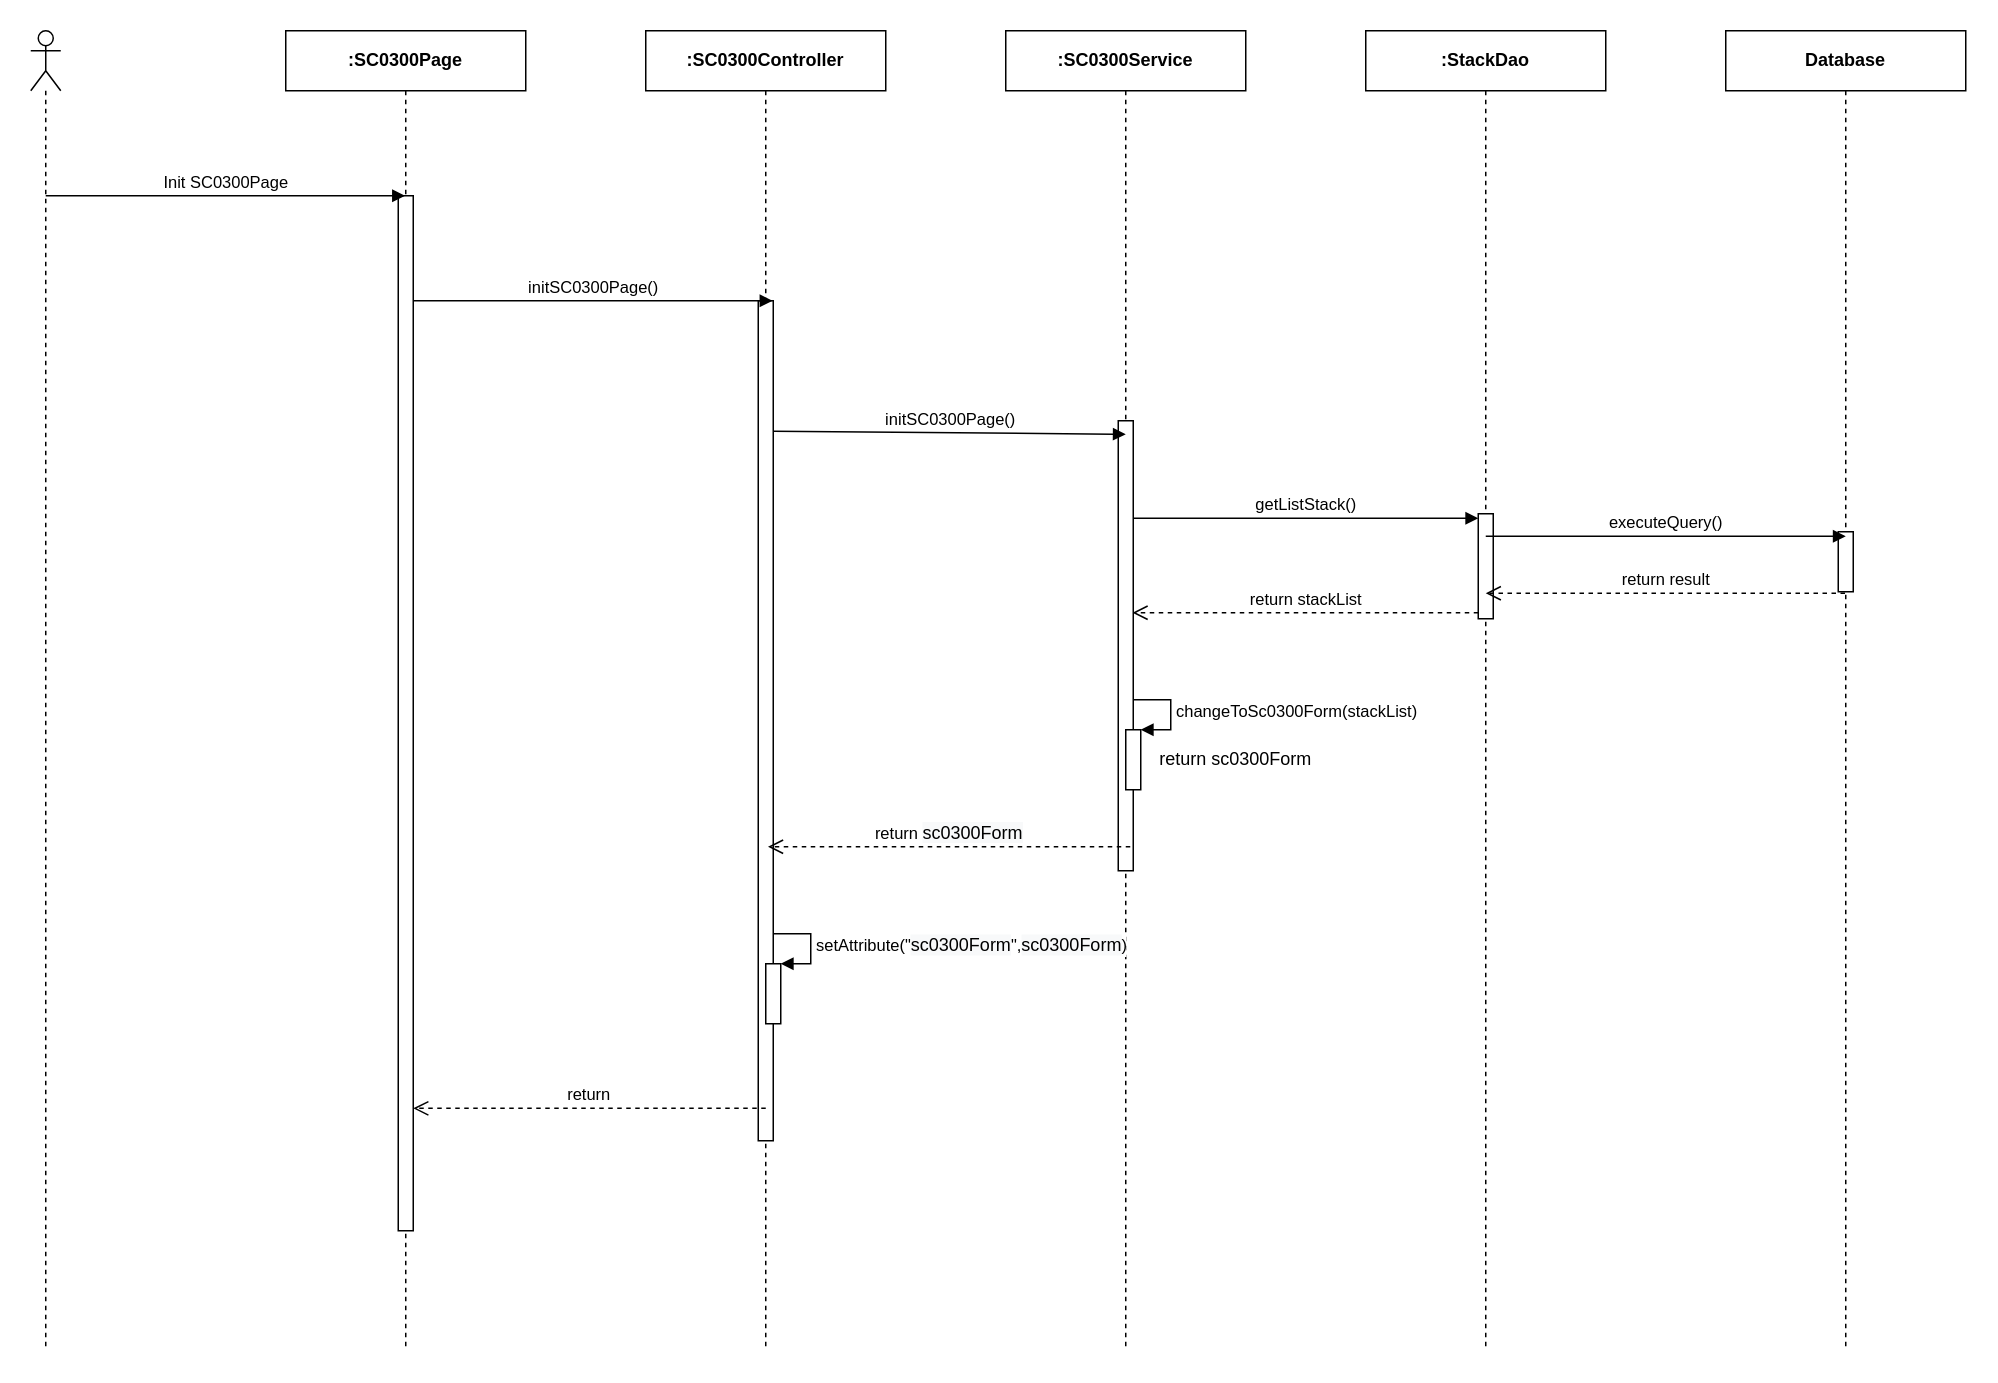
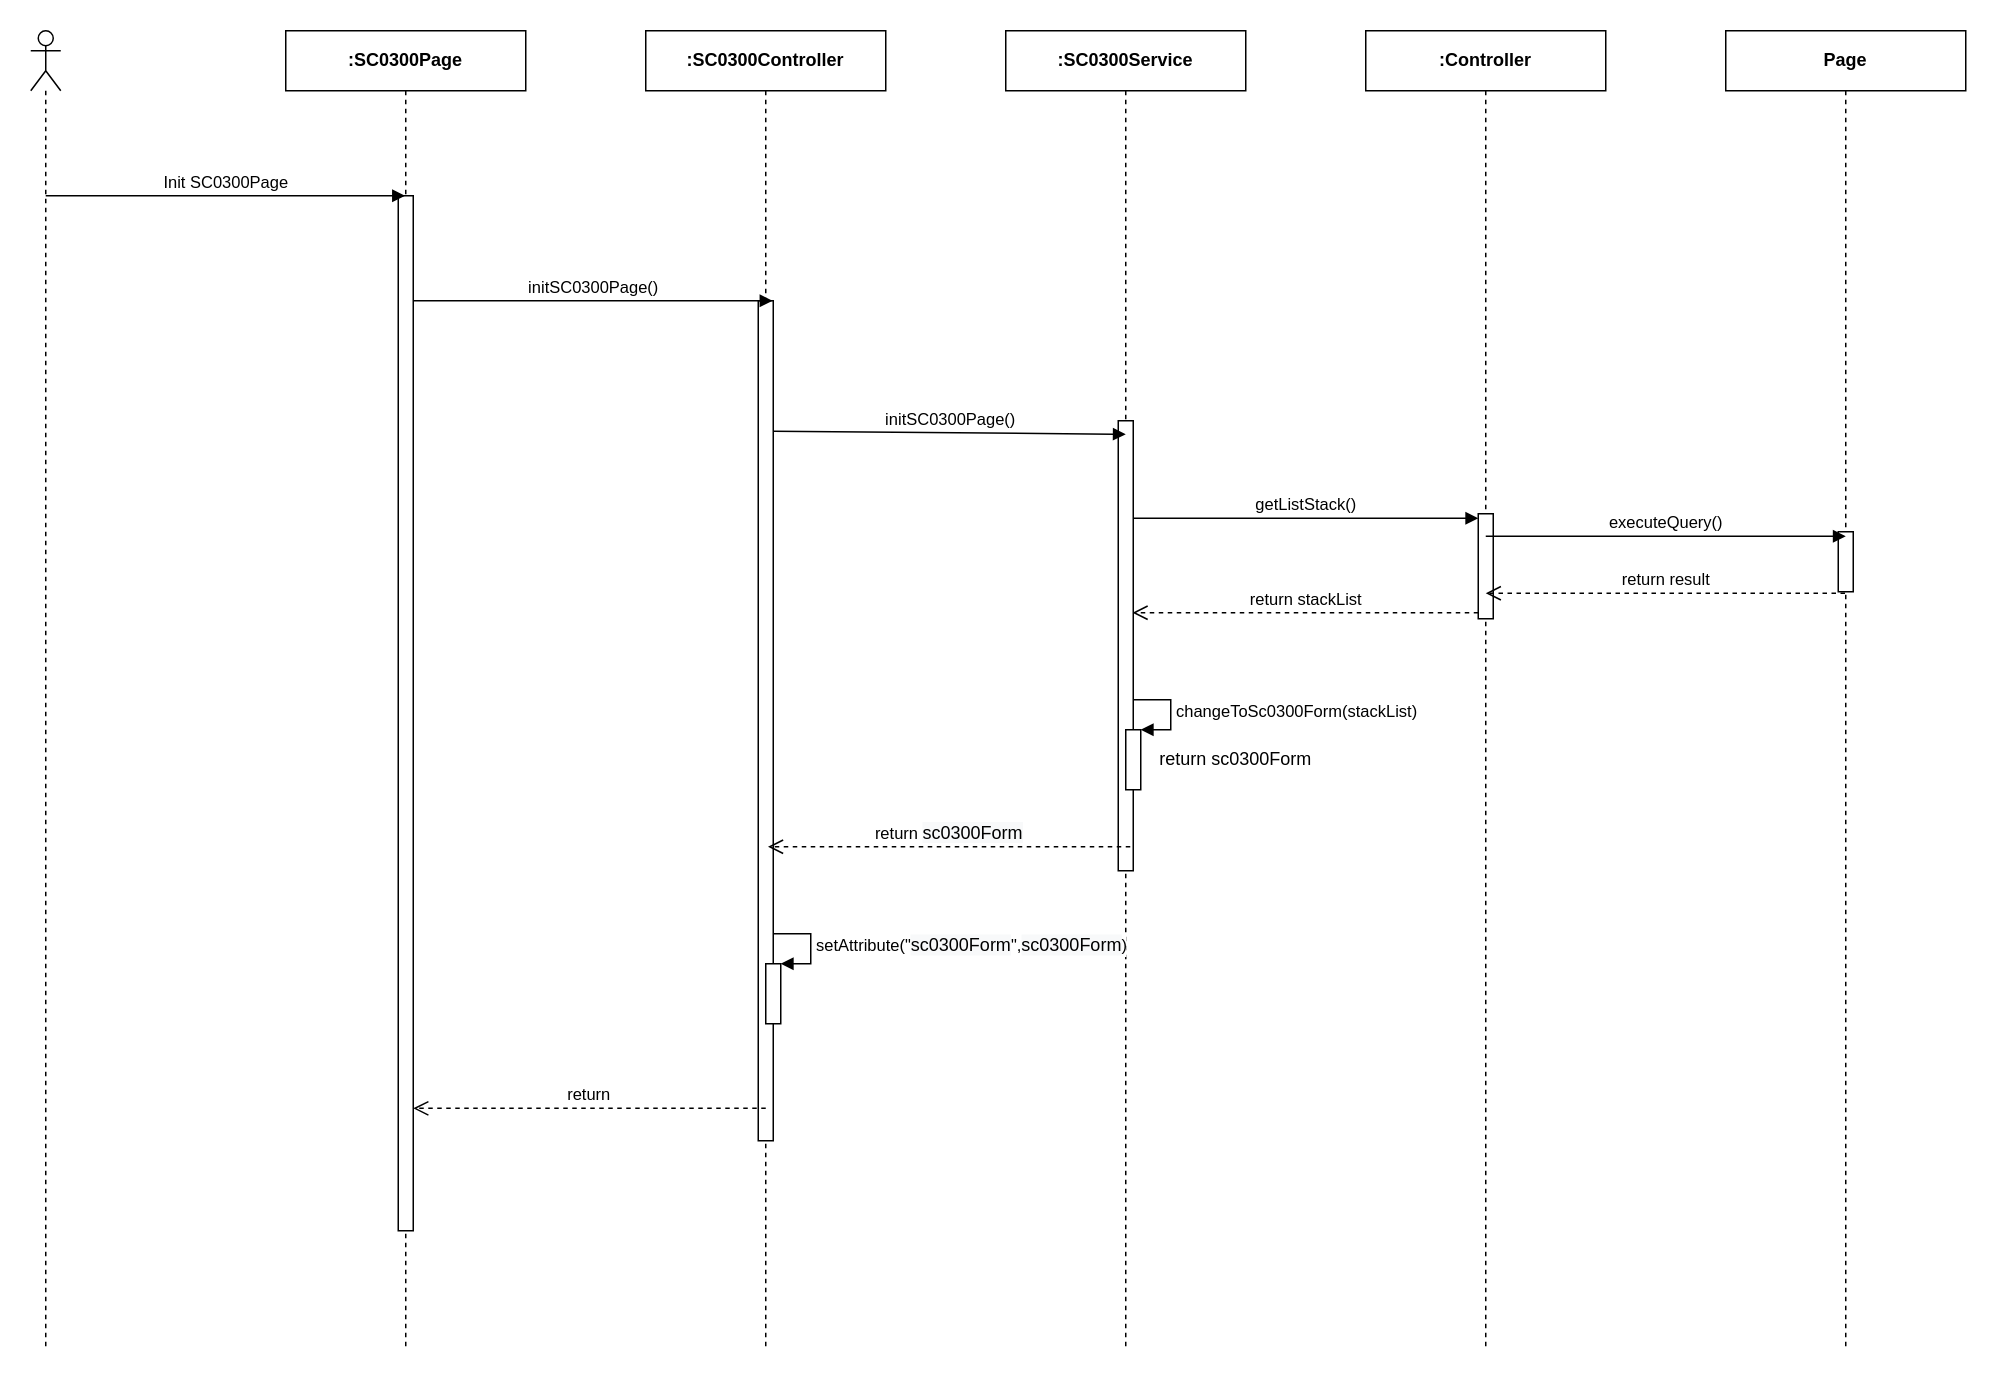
(1486, 61) -> (1486, 61)
(1846, 61) -> (1846, 61)
